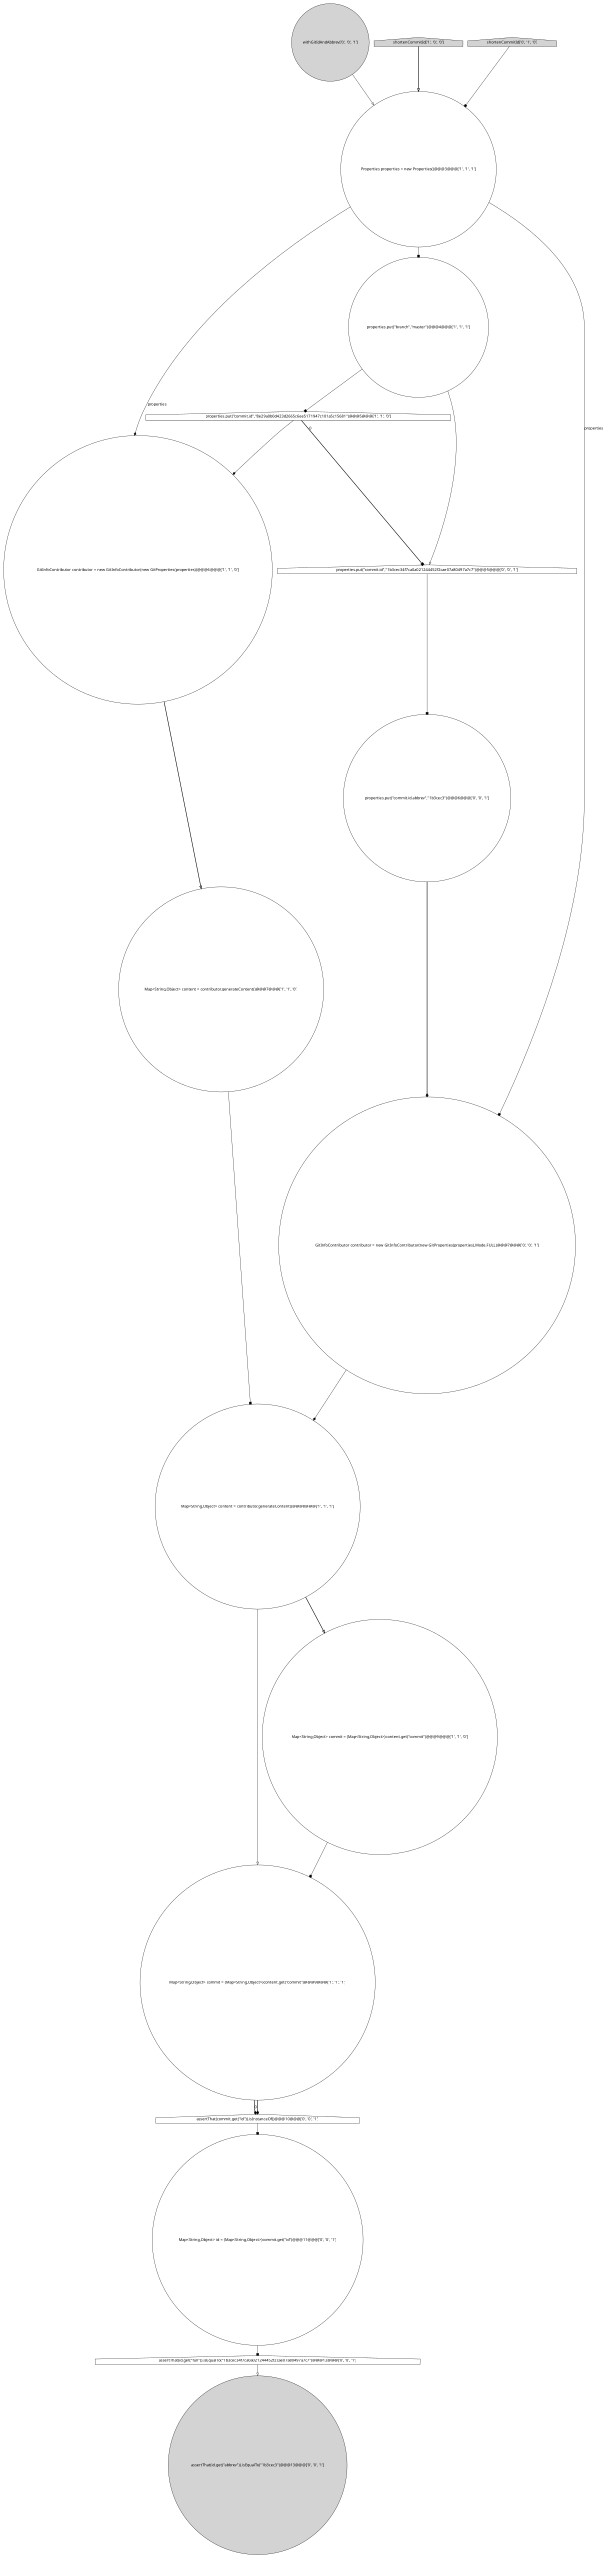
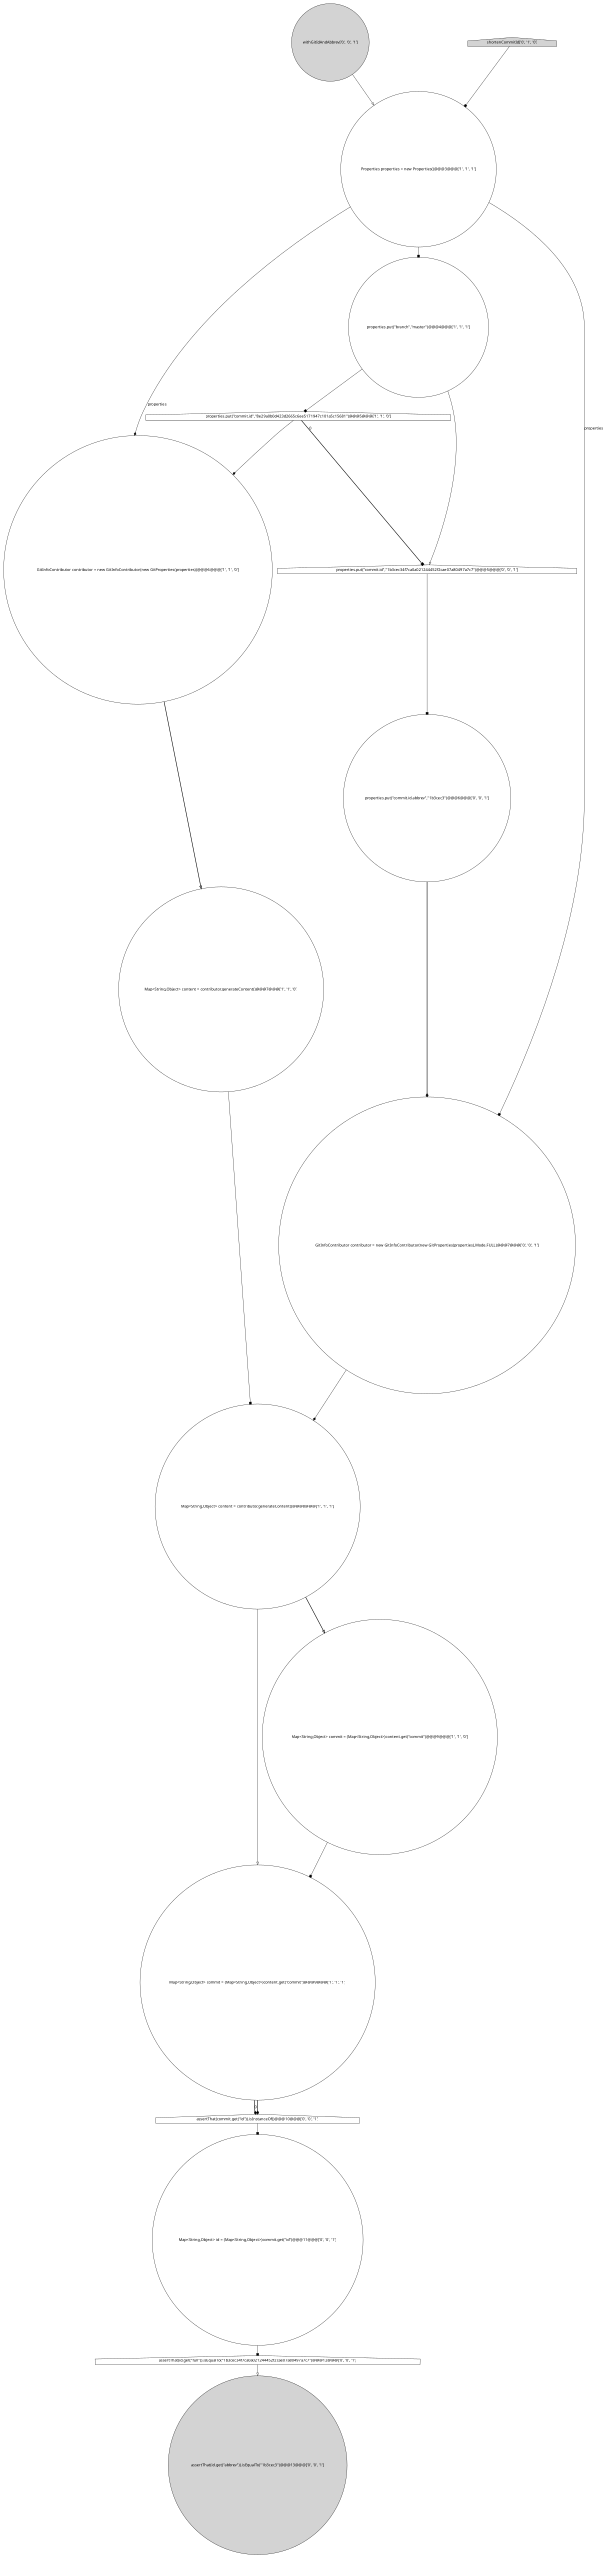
(419, 42) -> none
